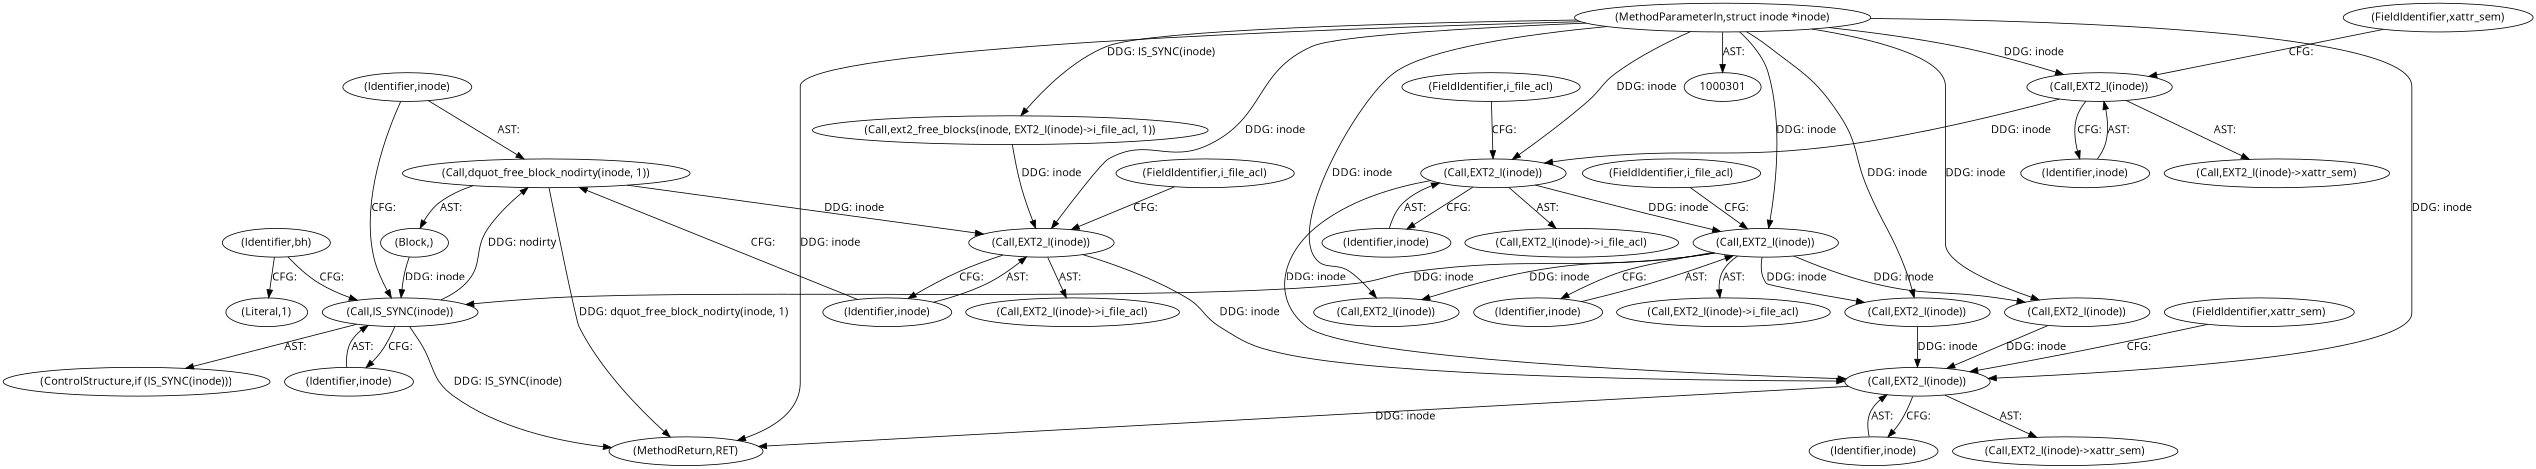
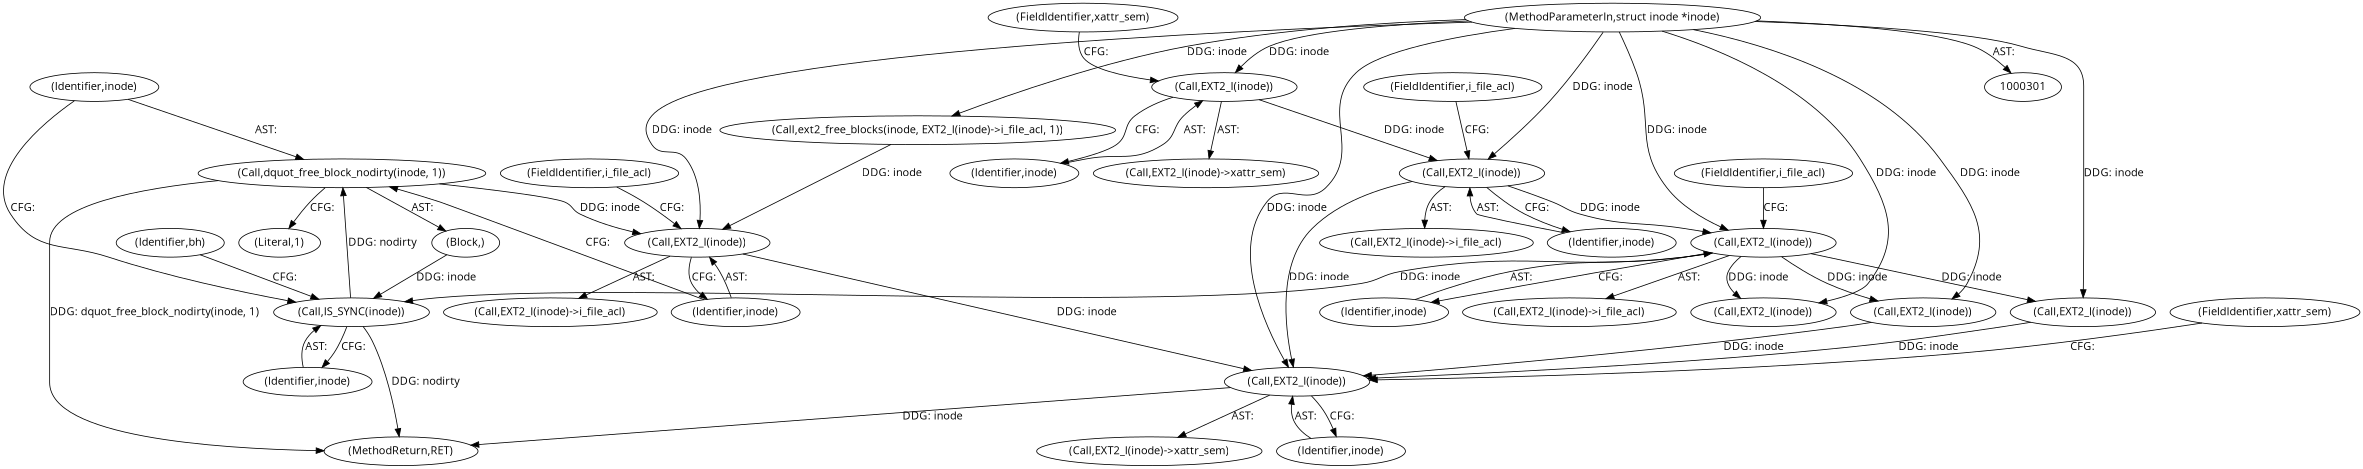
(998, 49) -> none
(1161, 52) -> (1217, 52)
(272, 274) -> (308, 204)
(137, 382) -> none
(508, 382) -> (426, 382)
